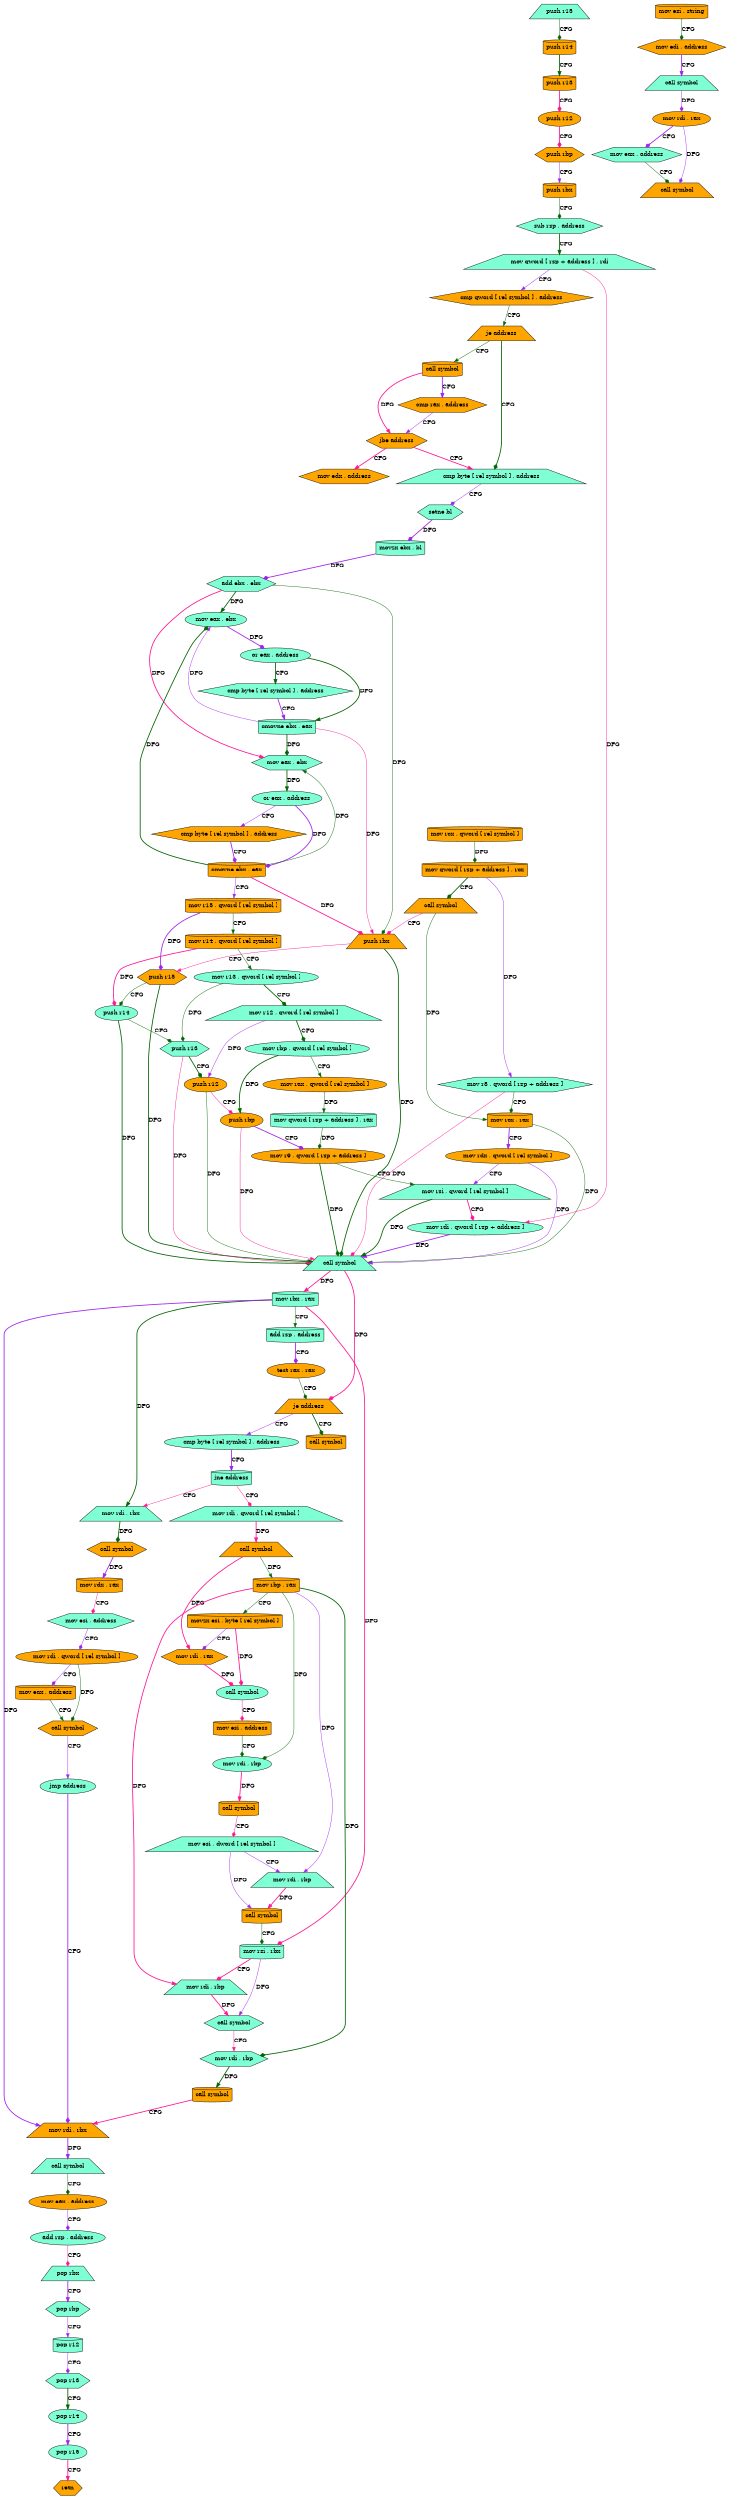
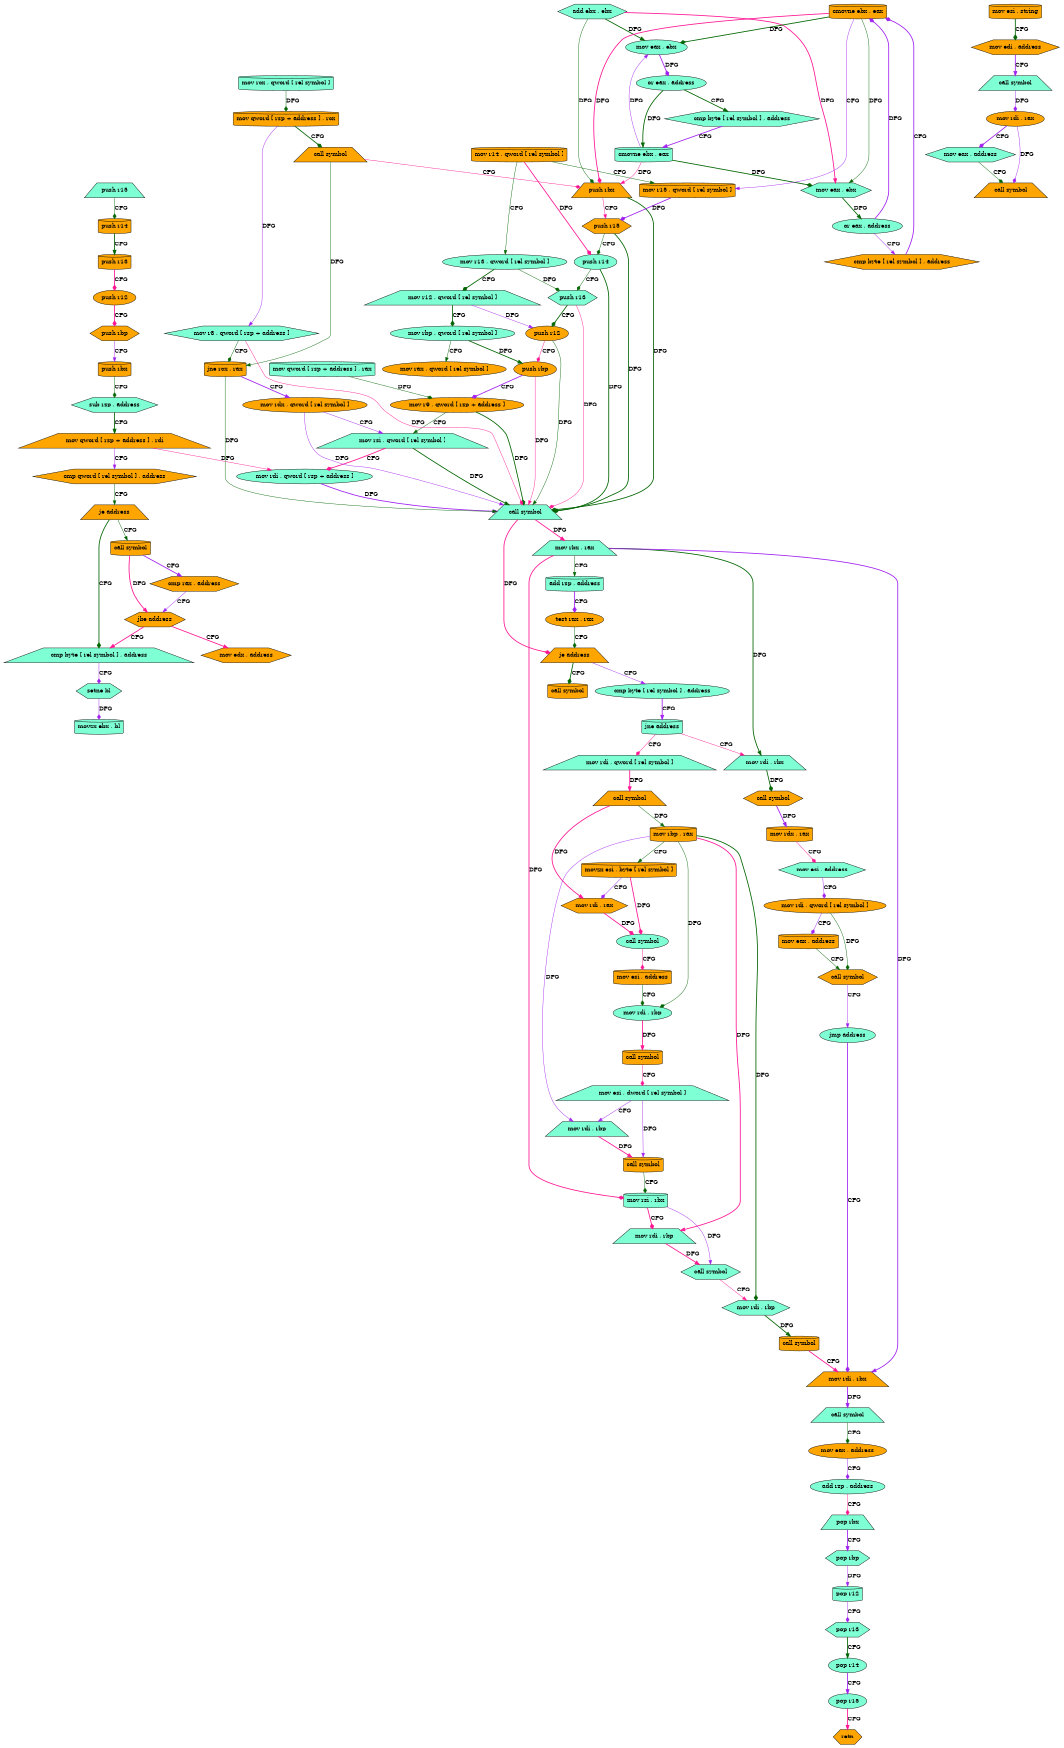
(682, 27) -> (1015, 27)
(560, 262) -> (115, 441)
(422, 528) -> (99, 706)
(322, 566) -> none
(475, 834) -> (286, 83)
(233, 922) -> (601, 172)
(324, 1100) -> none
(510, 1120) -> (225, 369)
(295, 1299) -> (575, 548)
(74, 2327) -> (854, 1576)
